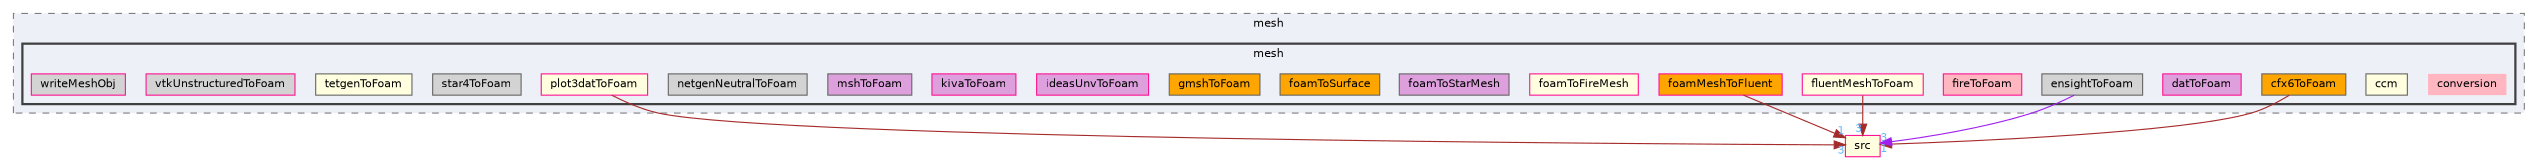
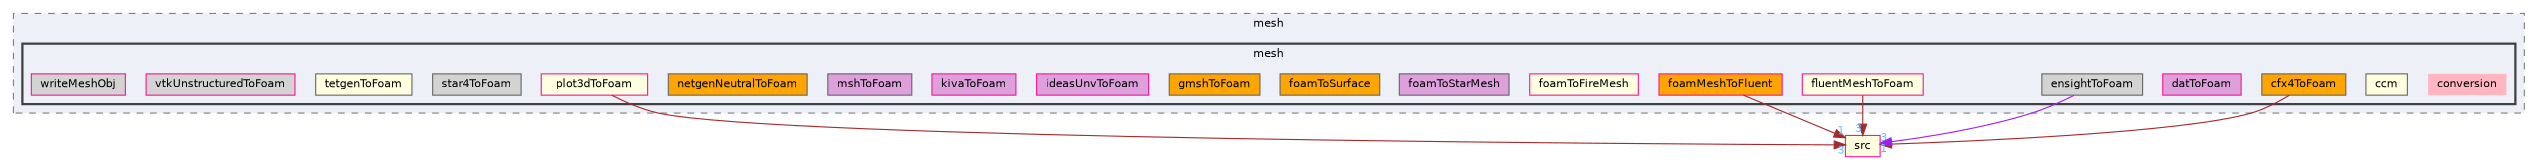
(594, 85) -> (594, 85)
(738, 85) -> (738, 85)
(1983, 85) -> none
(2304, 85) -> (2304, 85)
